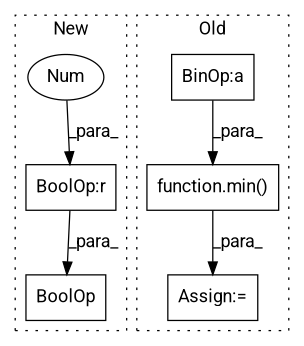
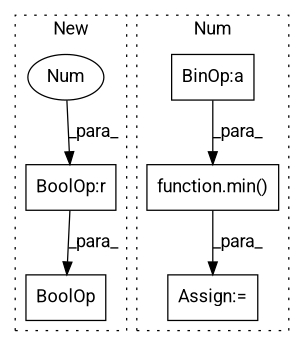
(213, 30) -> (213, 30)
